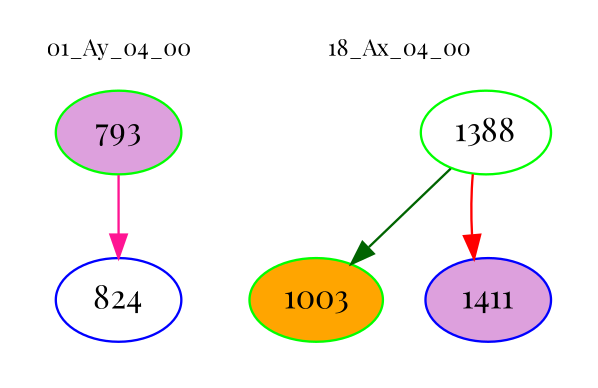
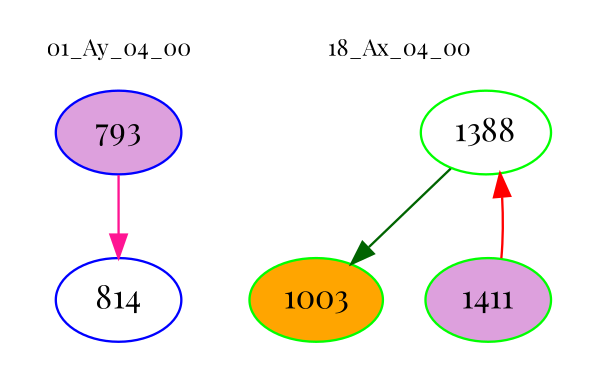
(119, 133) -> (119, 133)
(471, 205) -> (503, 228)
(119, 300) -> (119, 300)
(488, 300) -> (488, 300)
